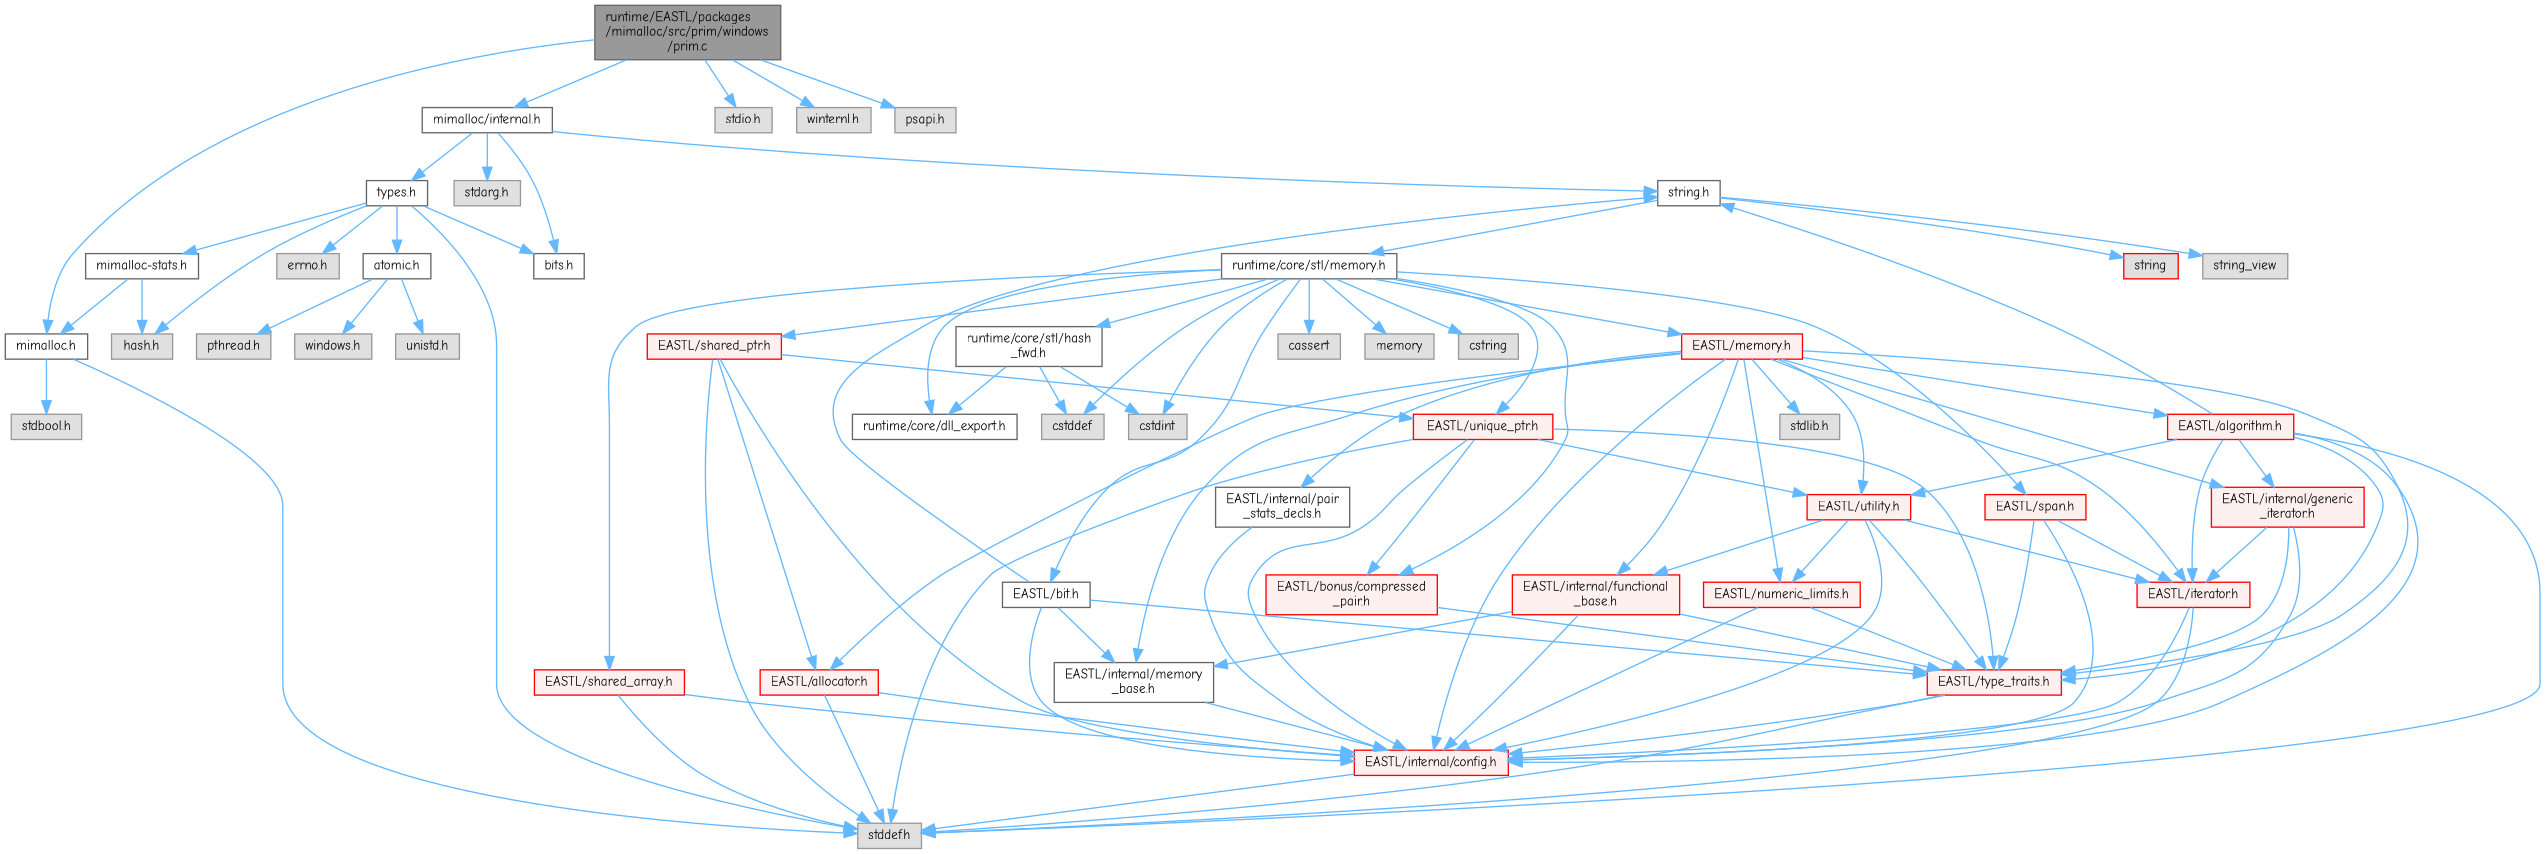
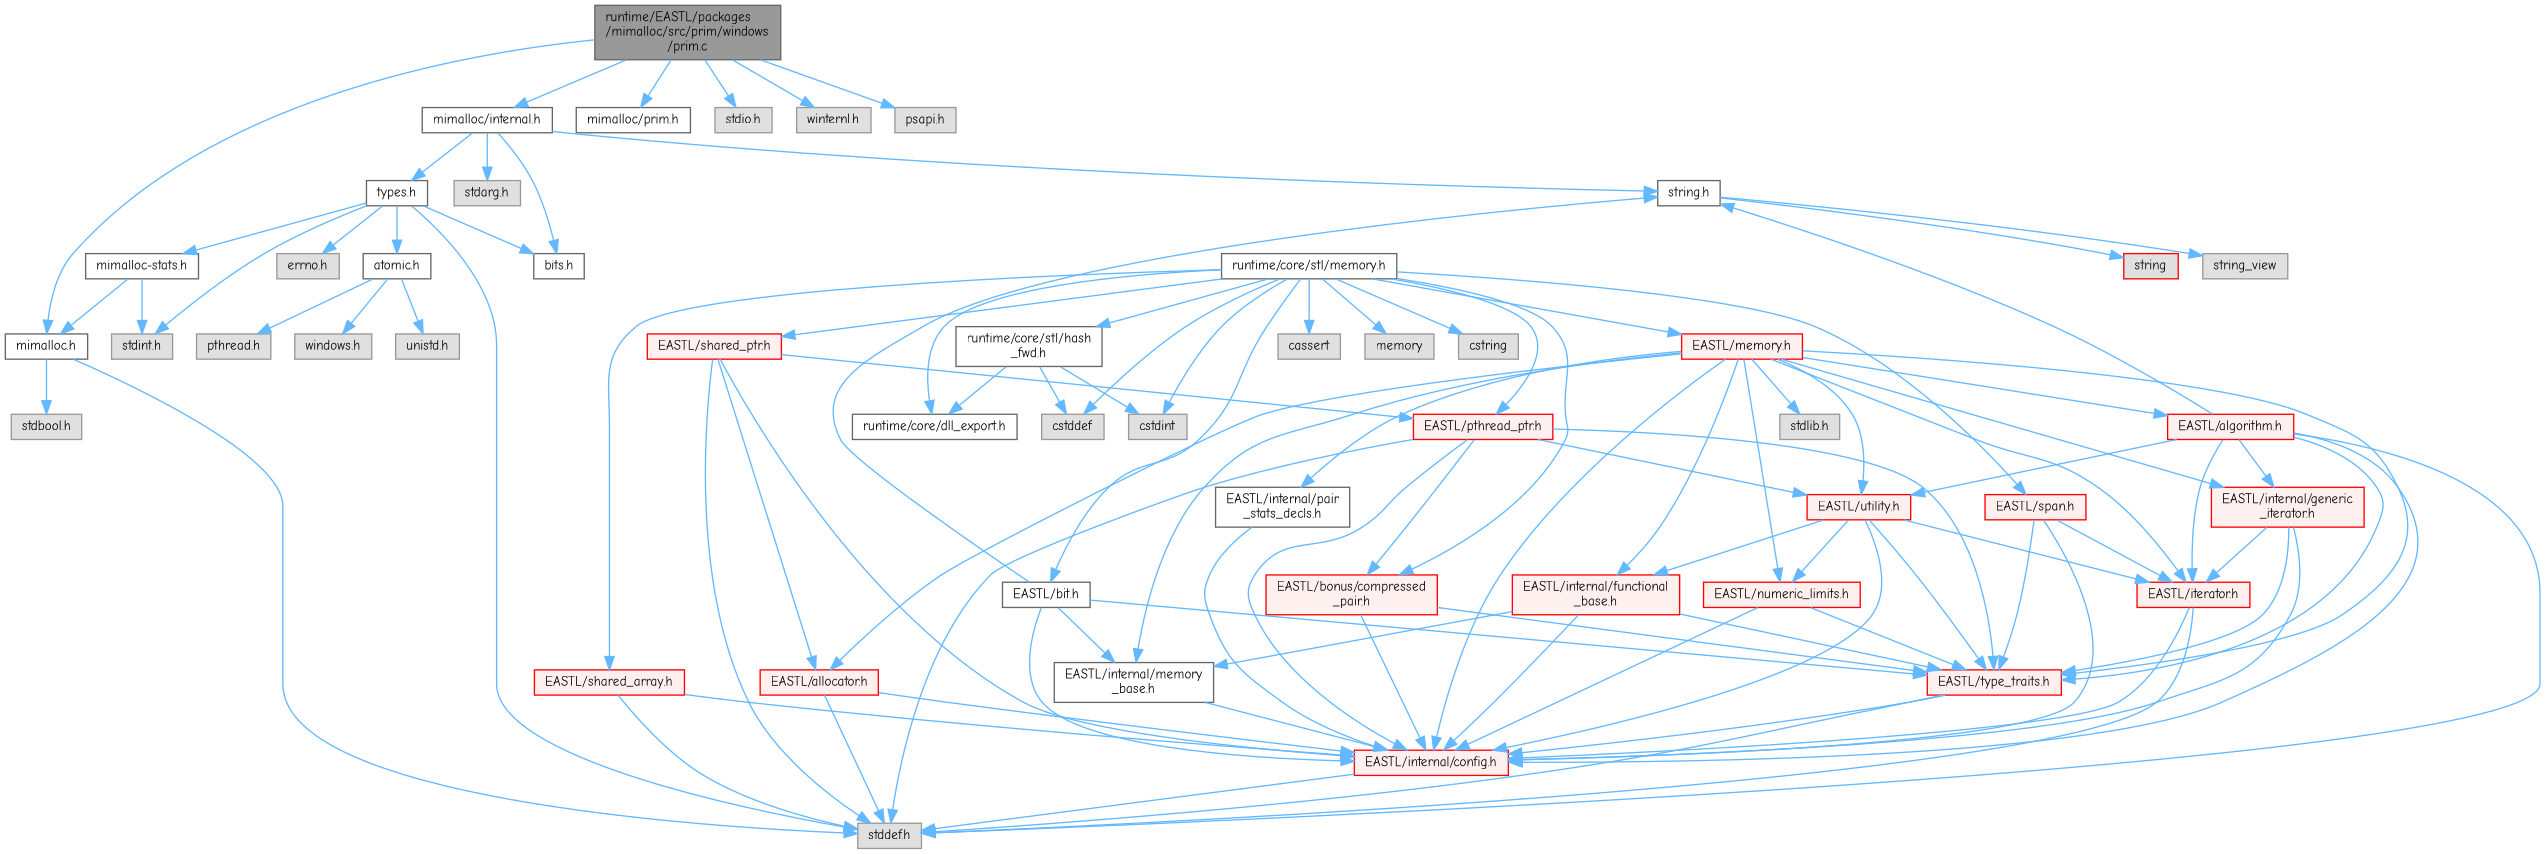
none -> (633, 120)
(1520, 226) -> none
(142, 347) -> (142, 347)
(1483, 427) -> (1483, 427)
none -> (1390, 677)
